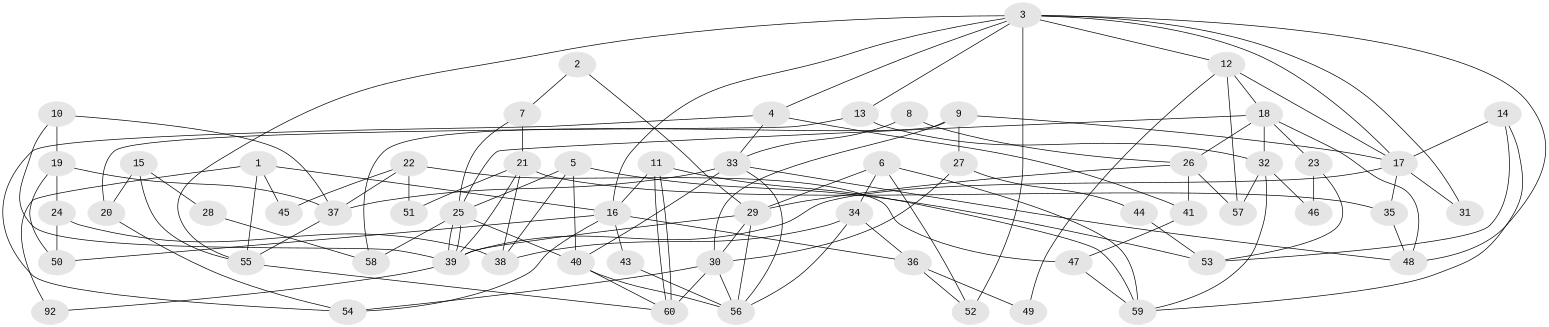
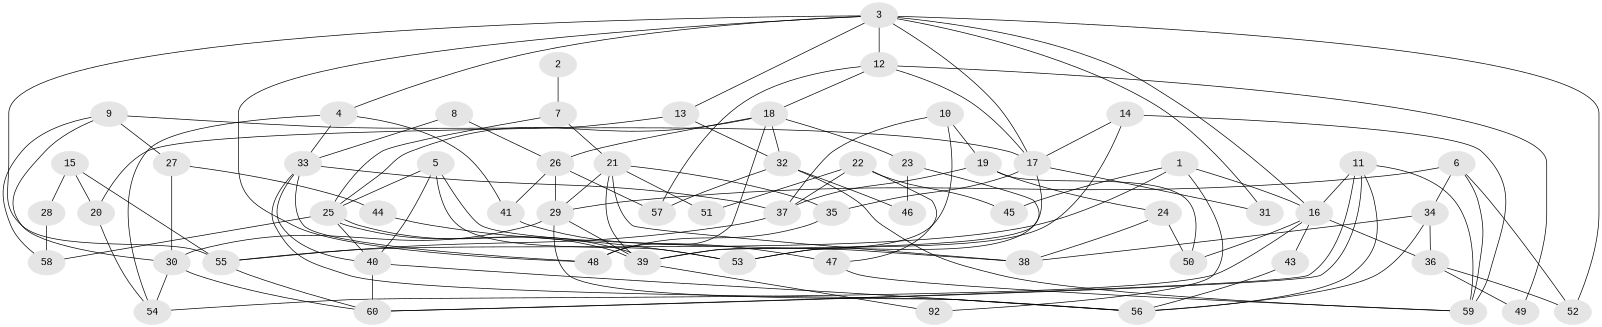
(662, 135) -> (582, 190)
(726, 287) -> (1332, 284)
